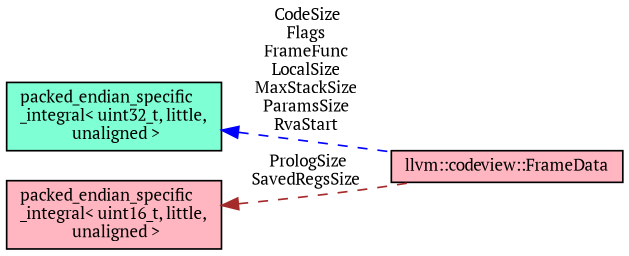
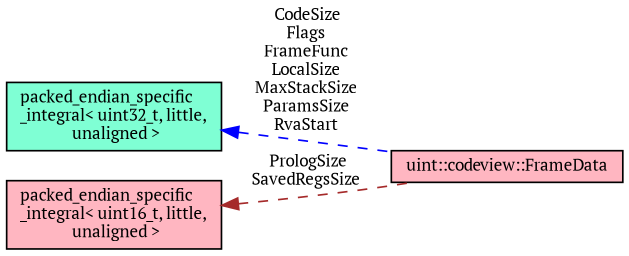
(507, 167) -> (507, 167)
